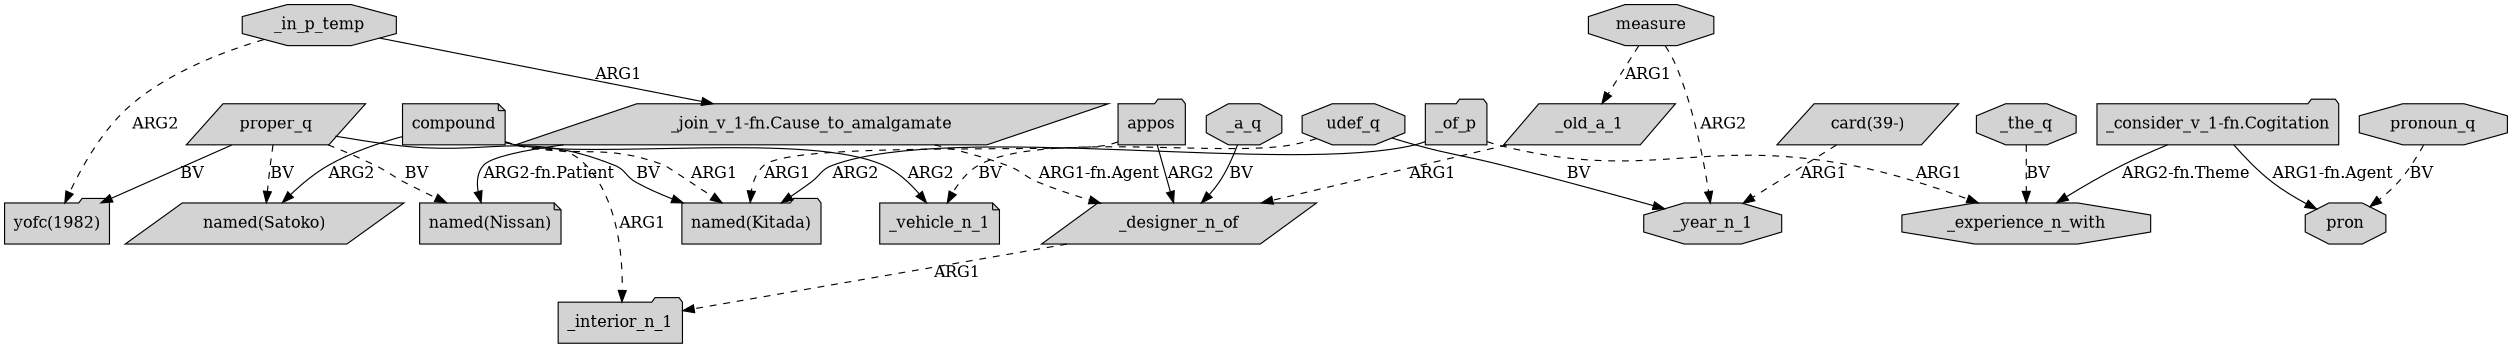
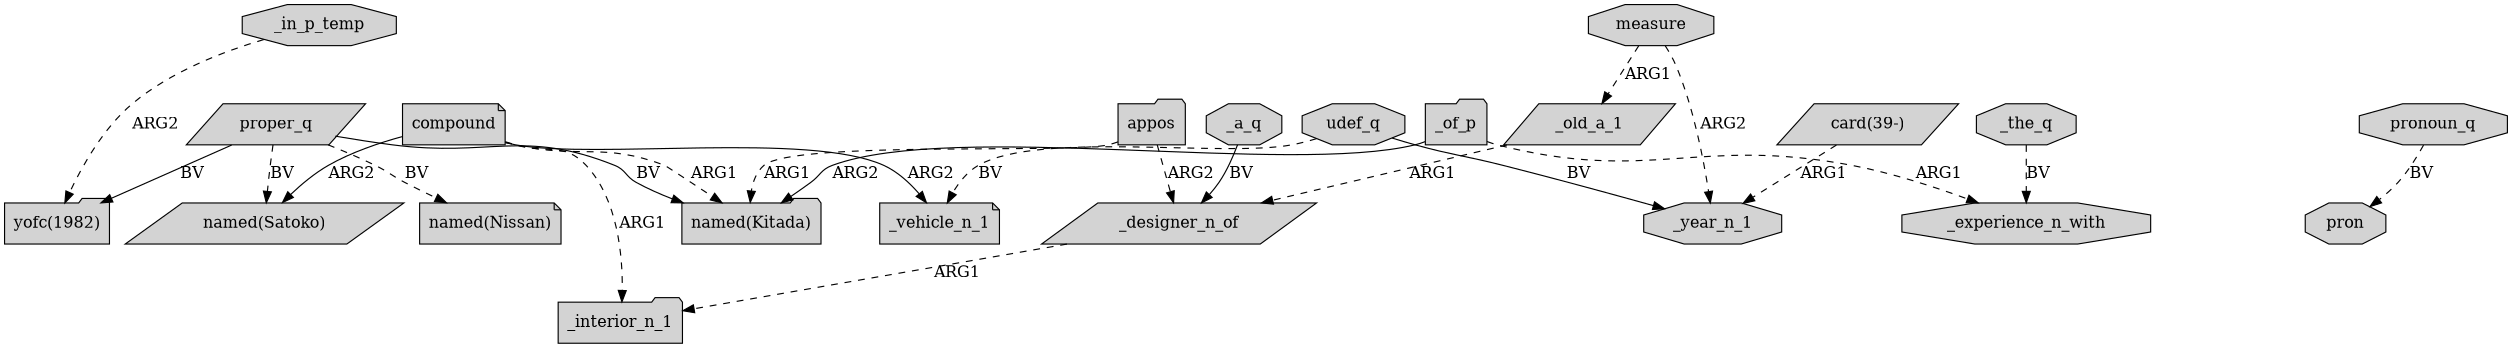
(812, 124) -> none
(2218, 124) -> none
(1164, 168) -> (1164, 168)
